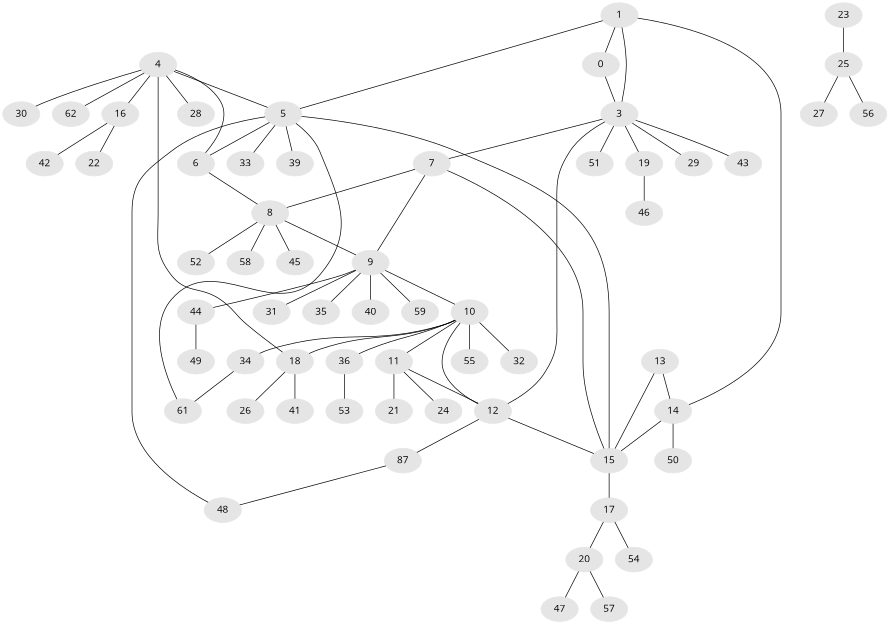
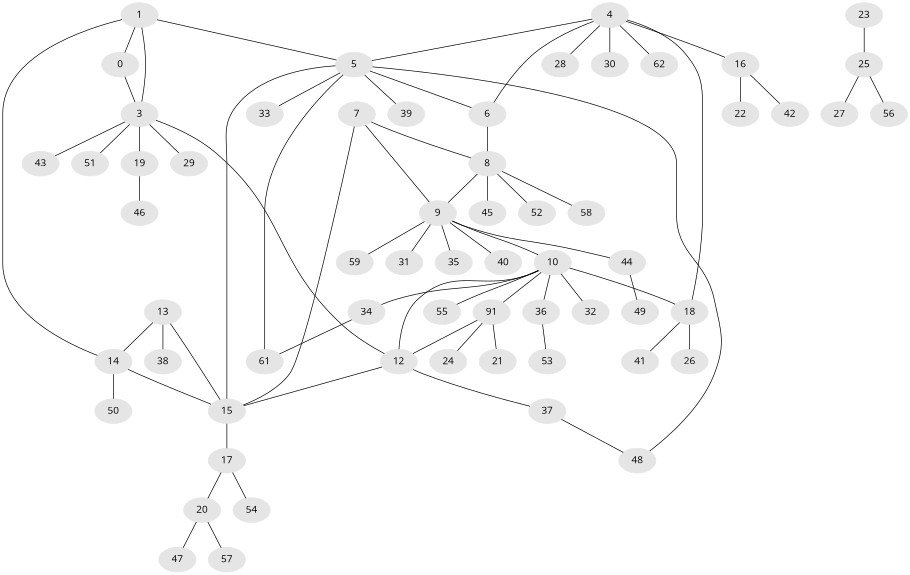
(526, 139) -> none
none -> (163, 362)
(394, 362) -> (492, 312)
(403, 461) -> (547, 411)
